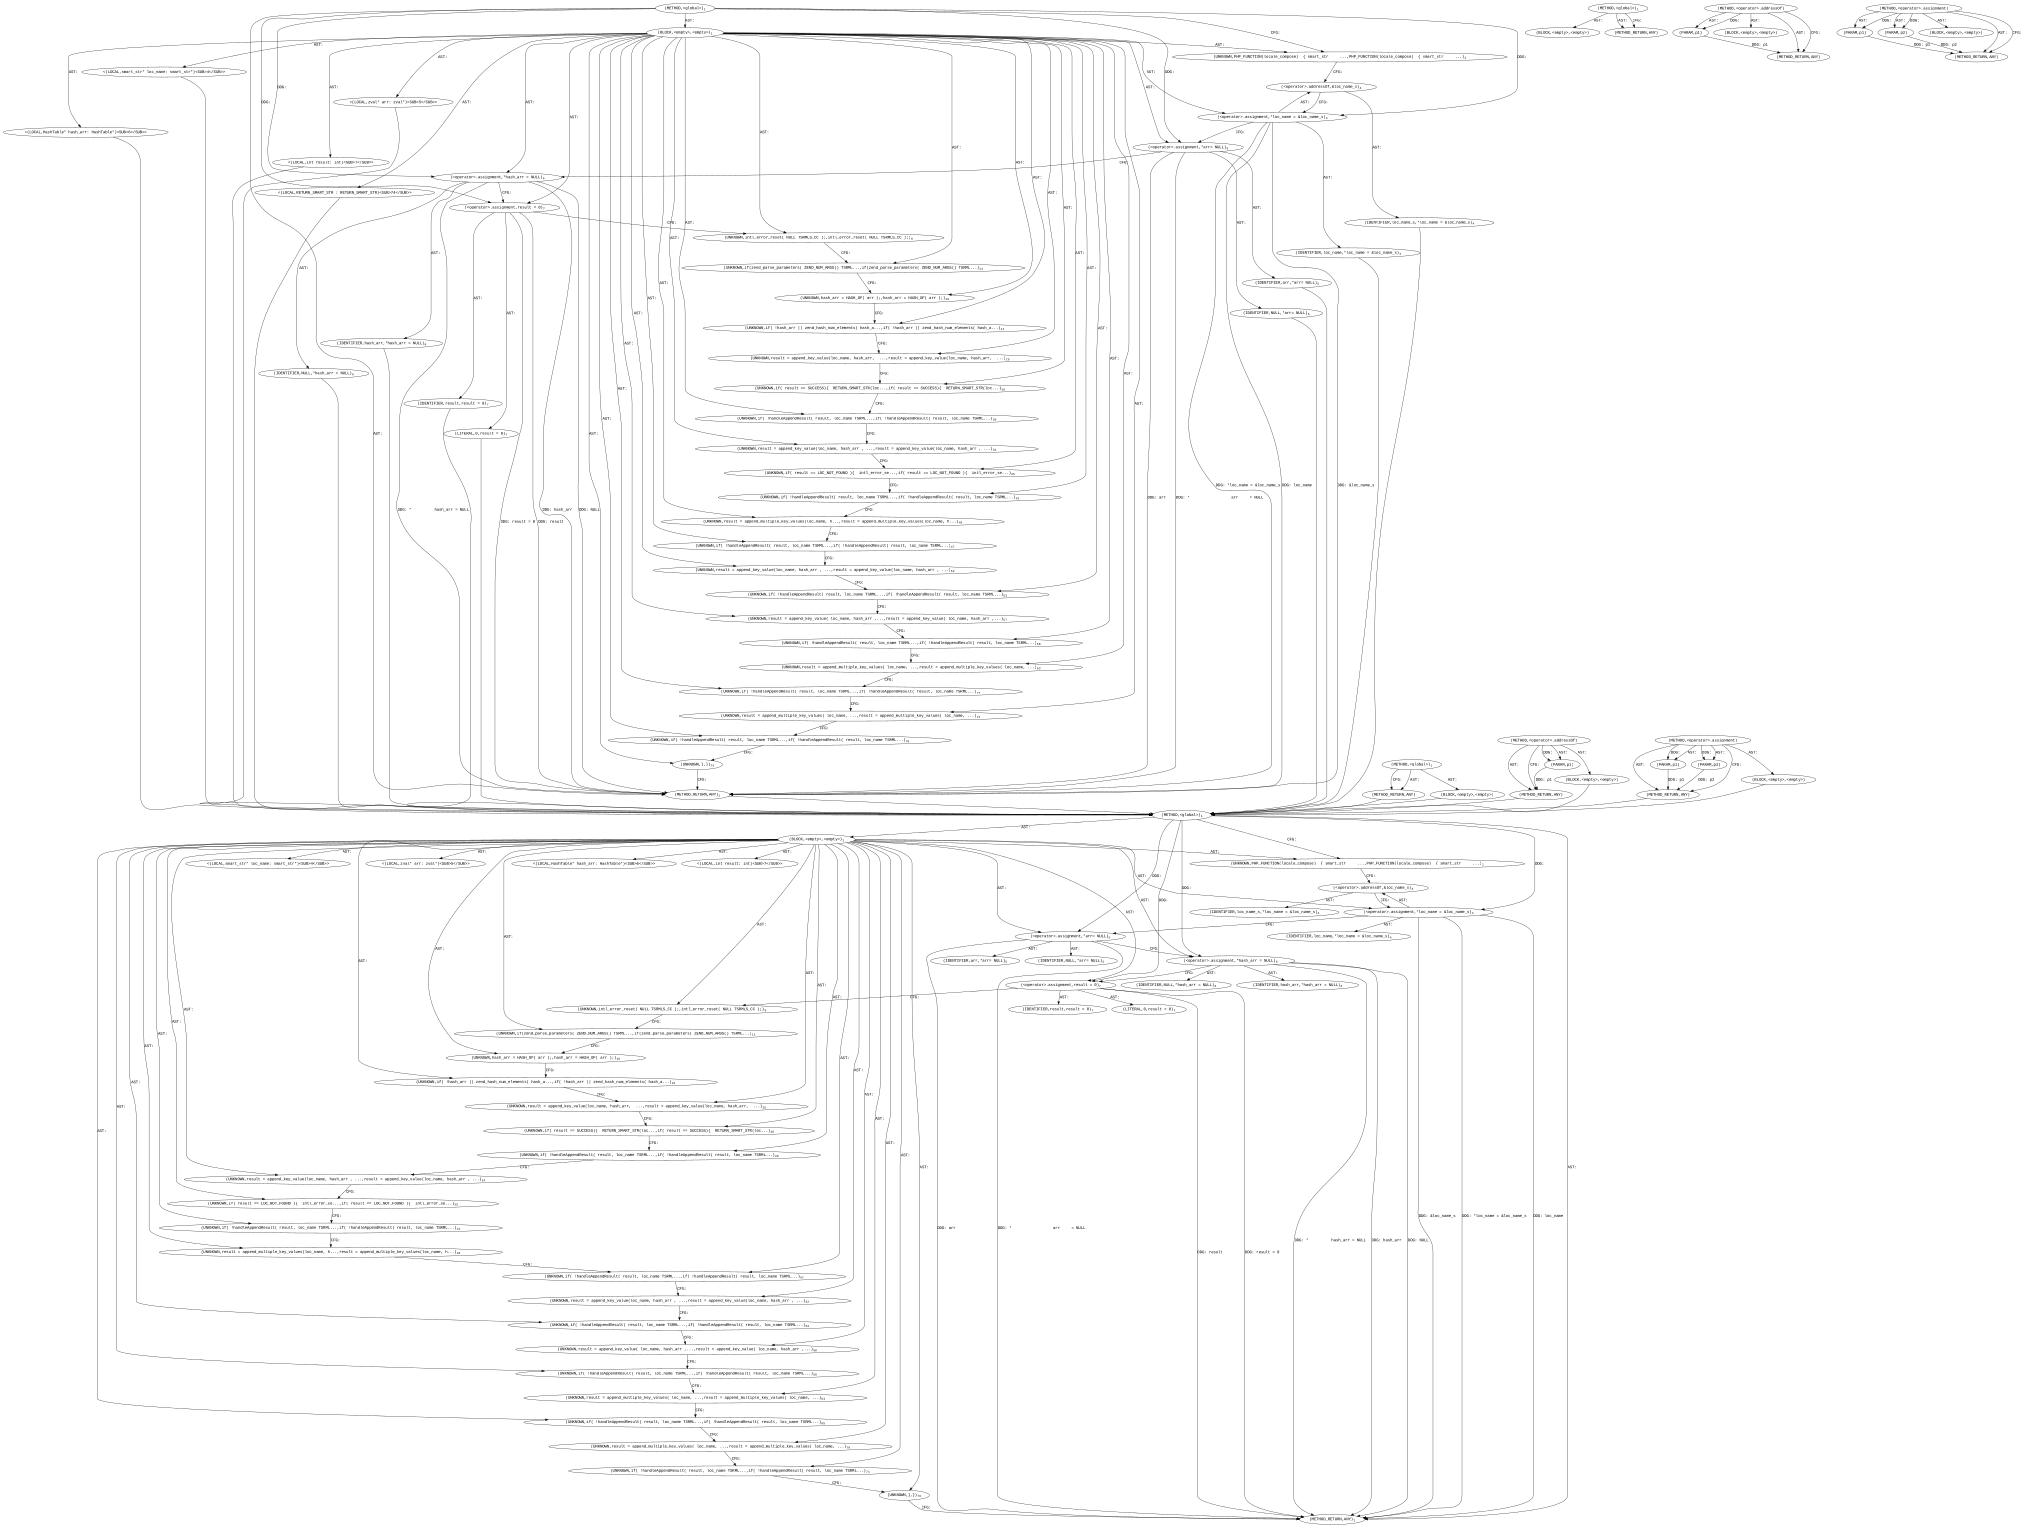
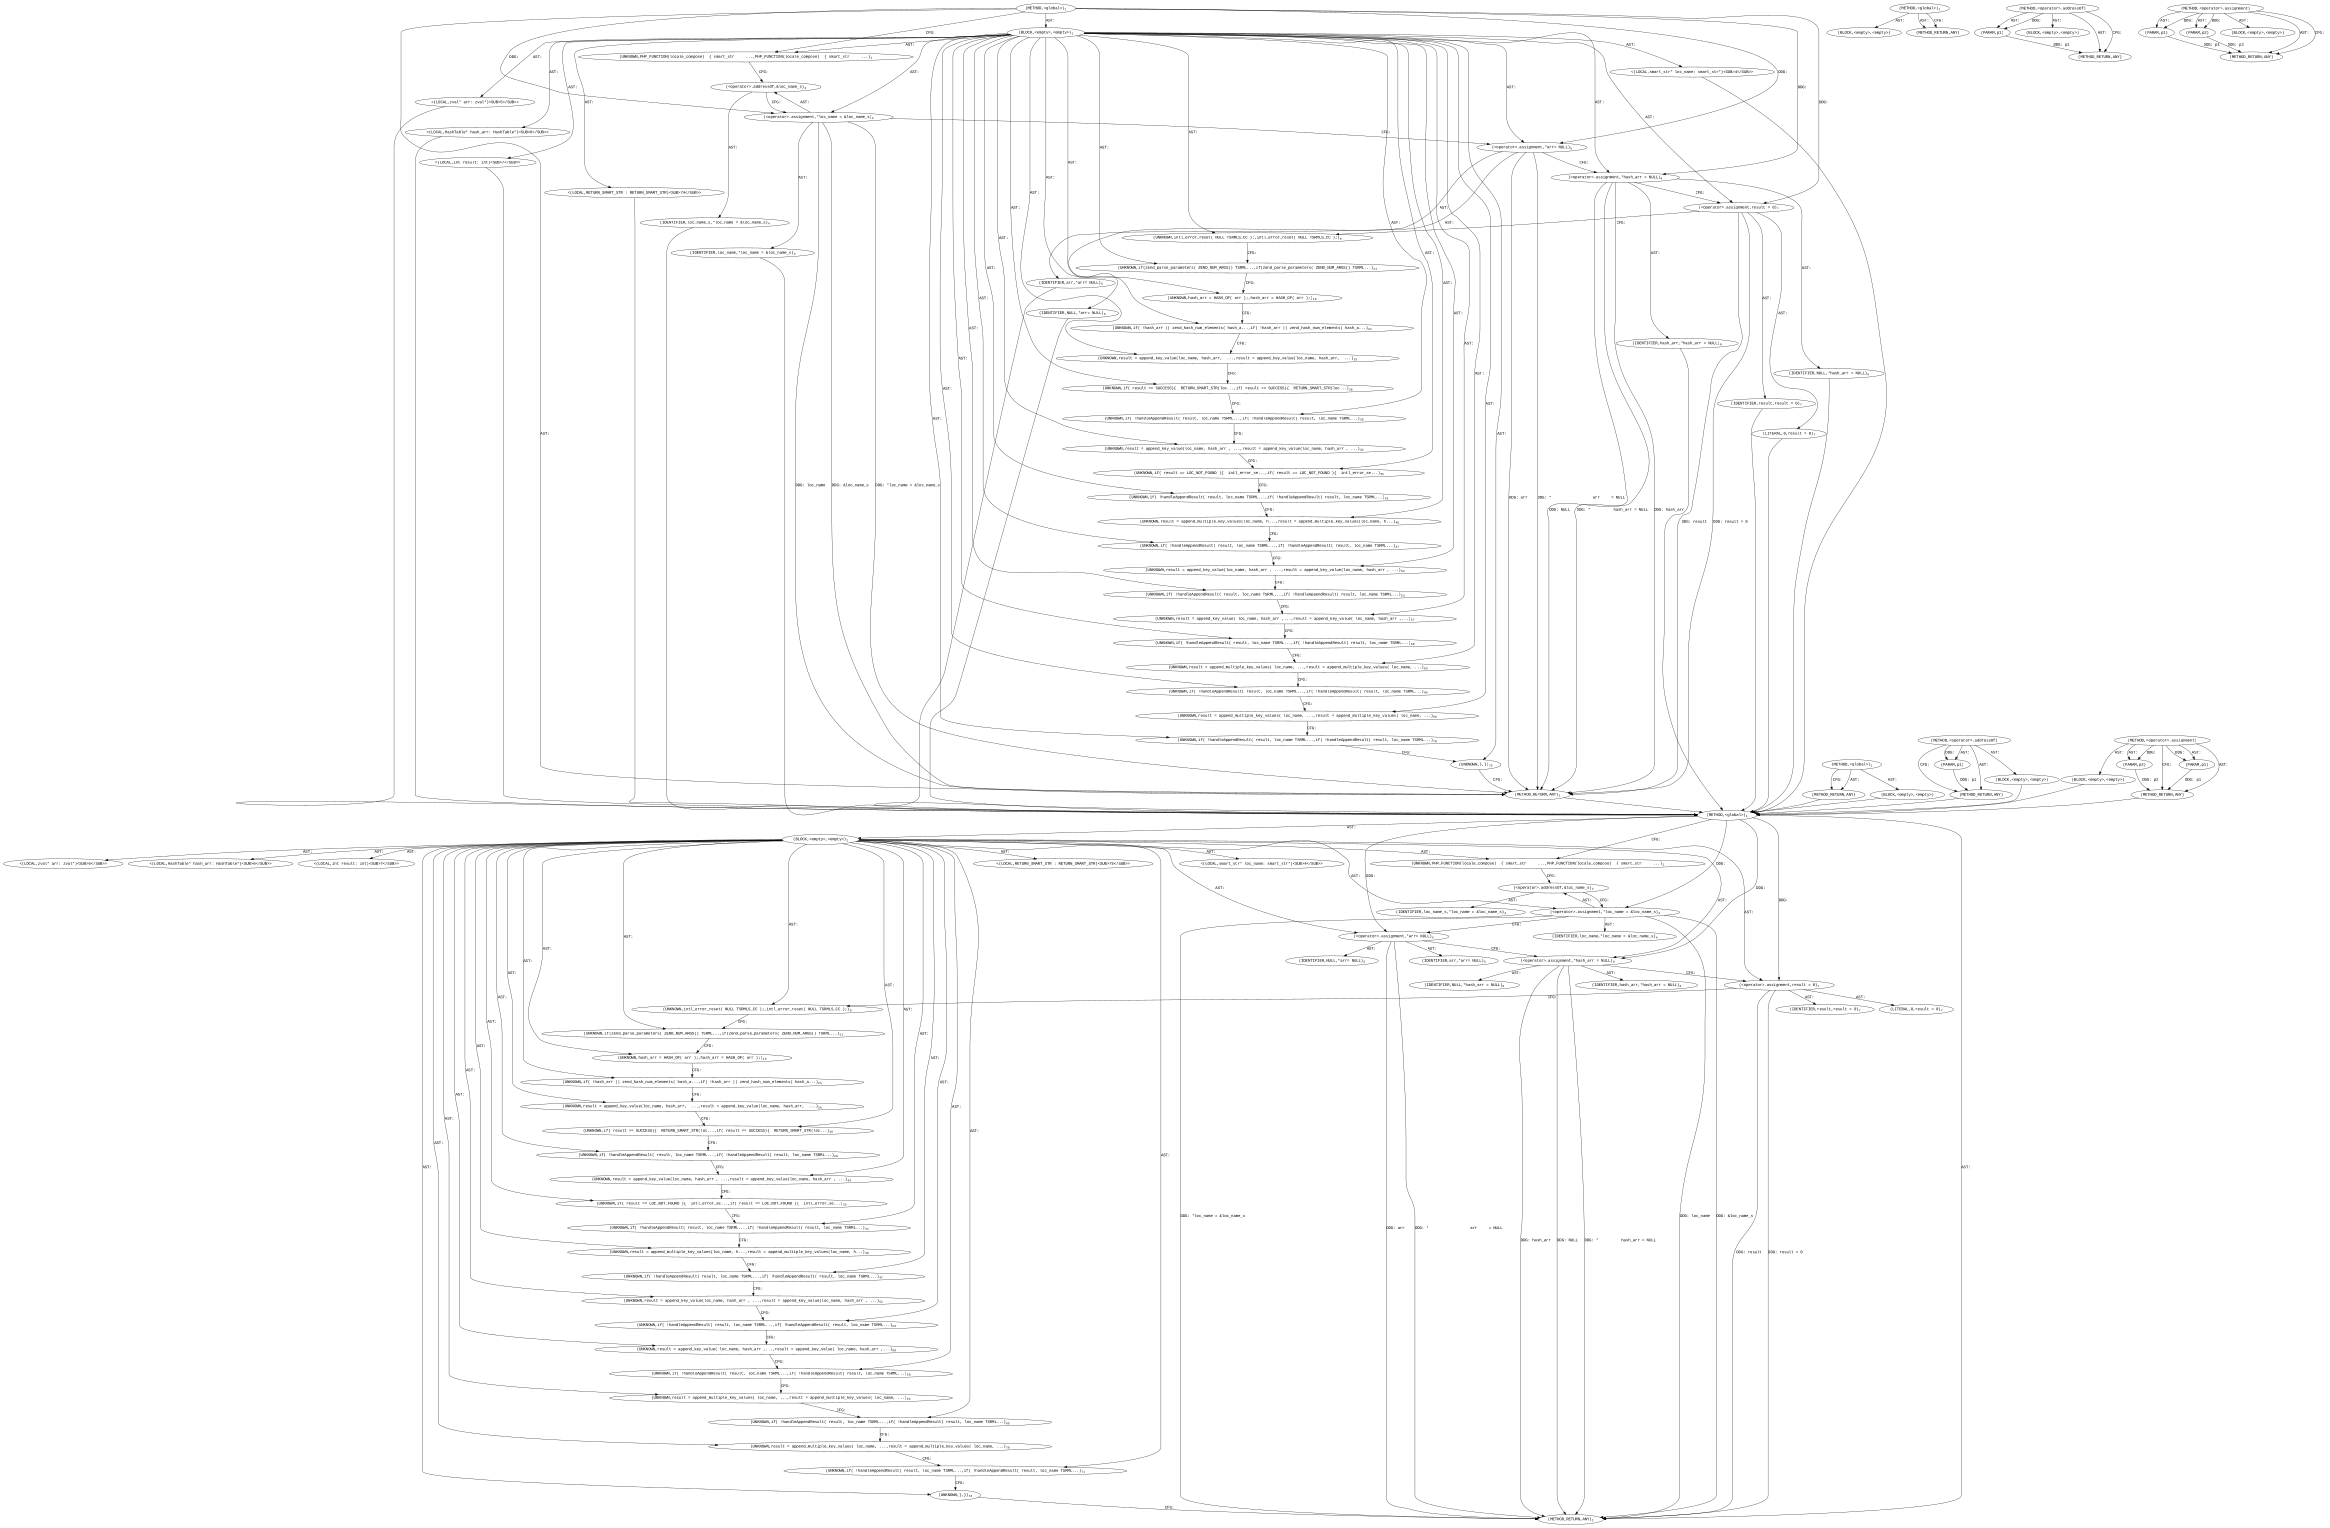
none -> (1063, 864)
